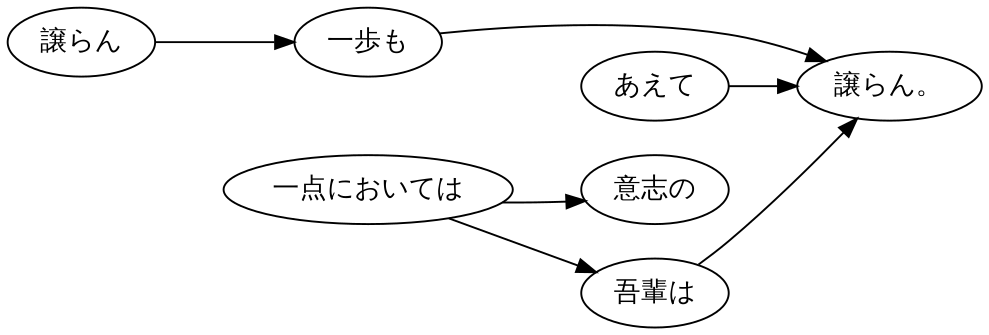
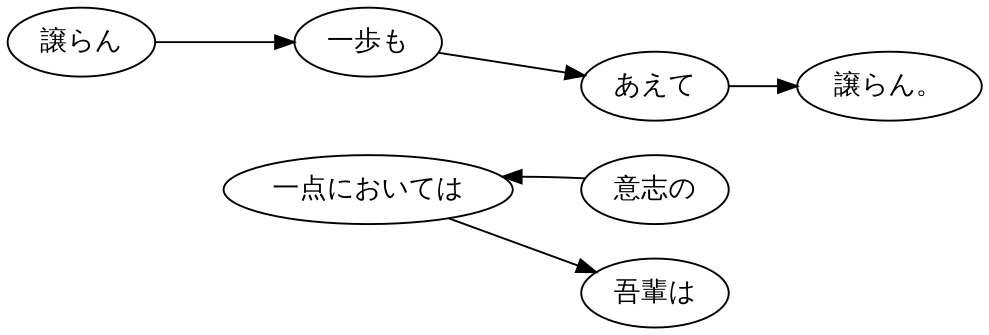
(625, 26) -> (502, 63)
(774, 201) -> none
(534, 202) -> (554, 177)
